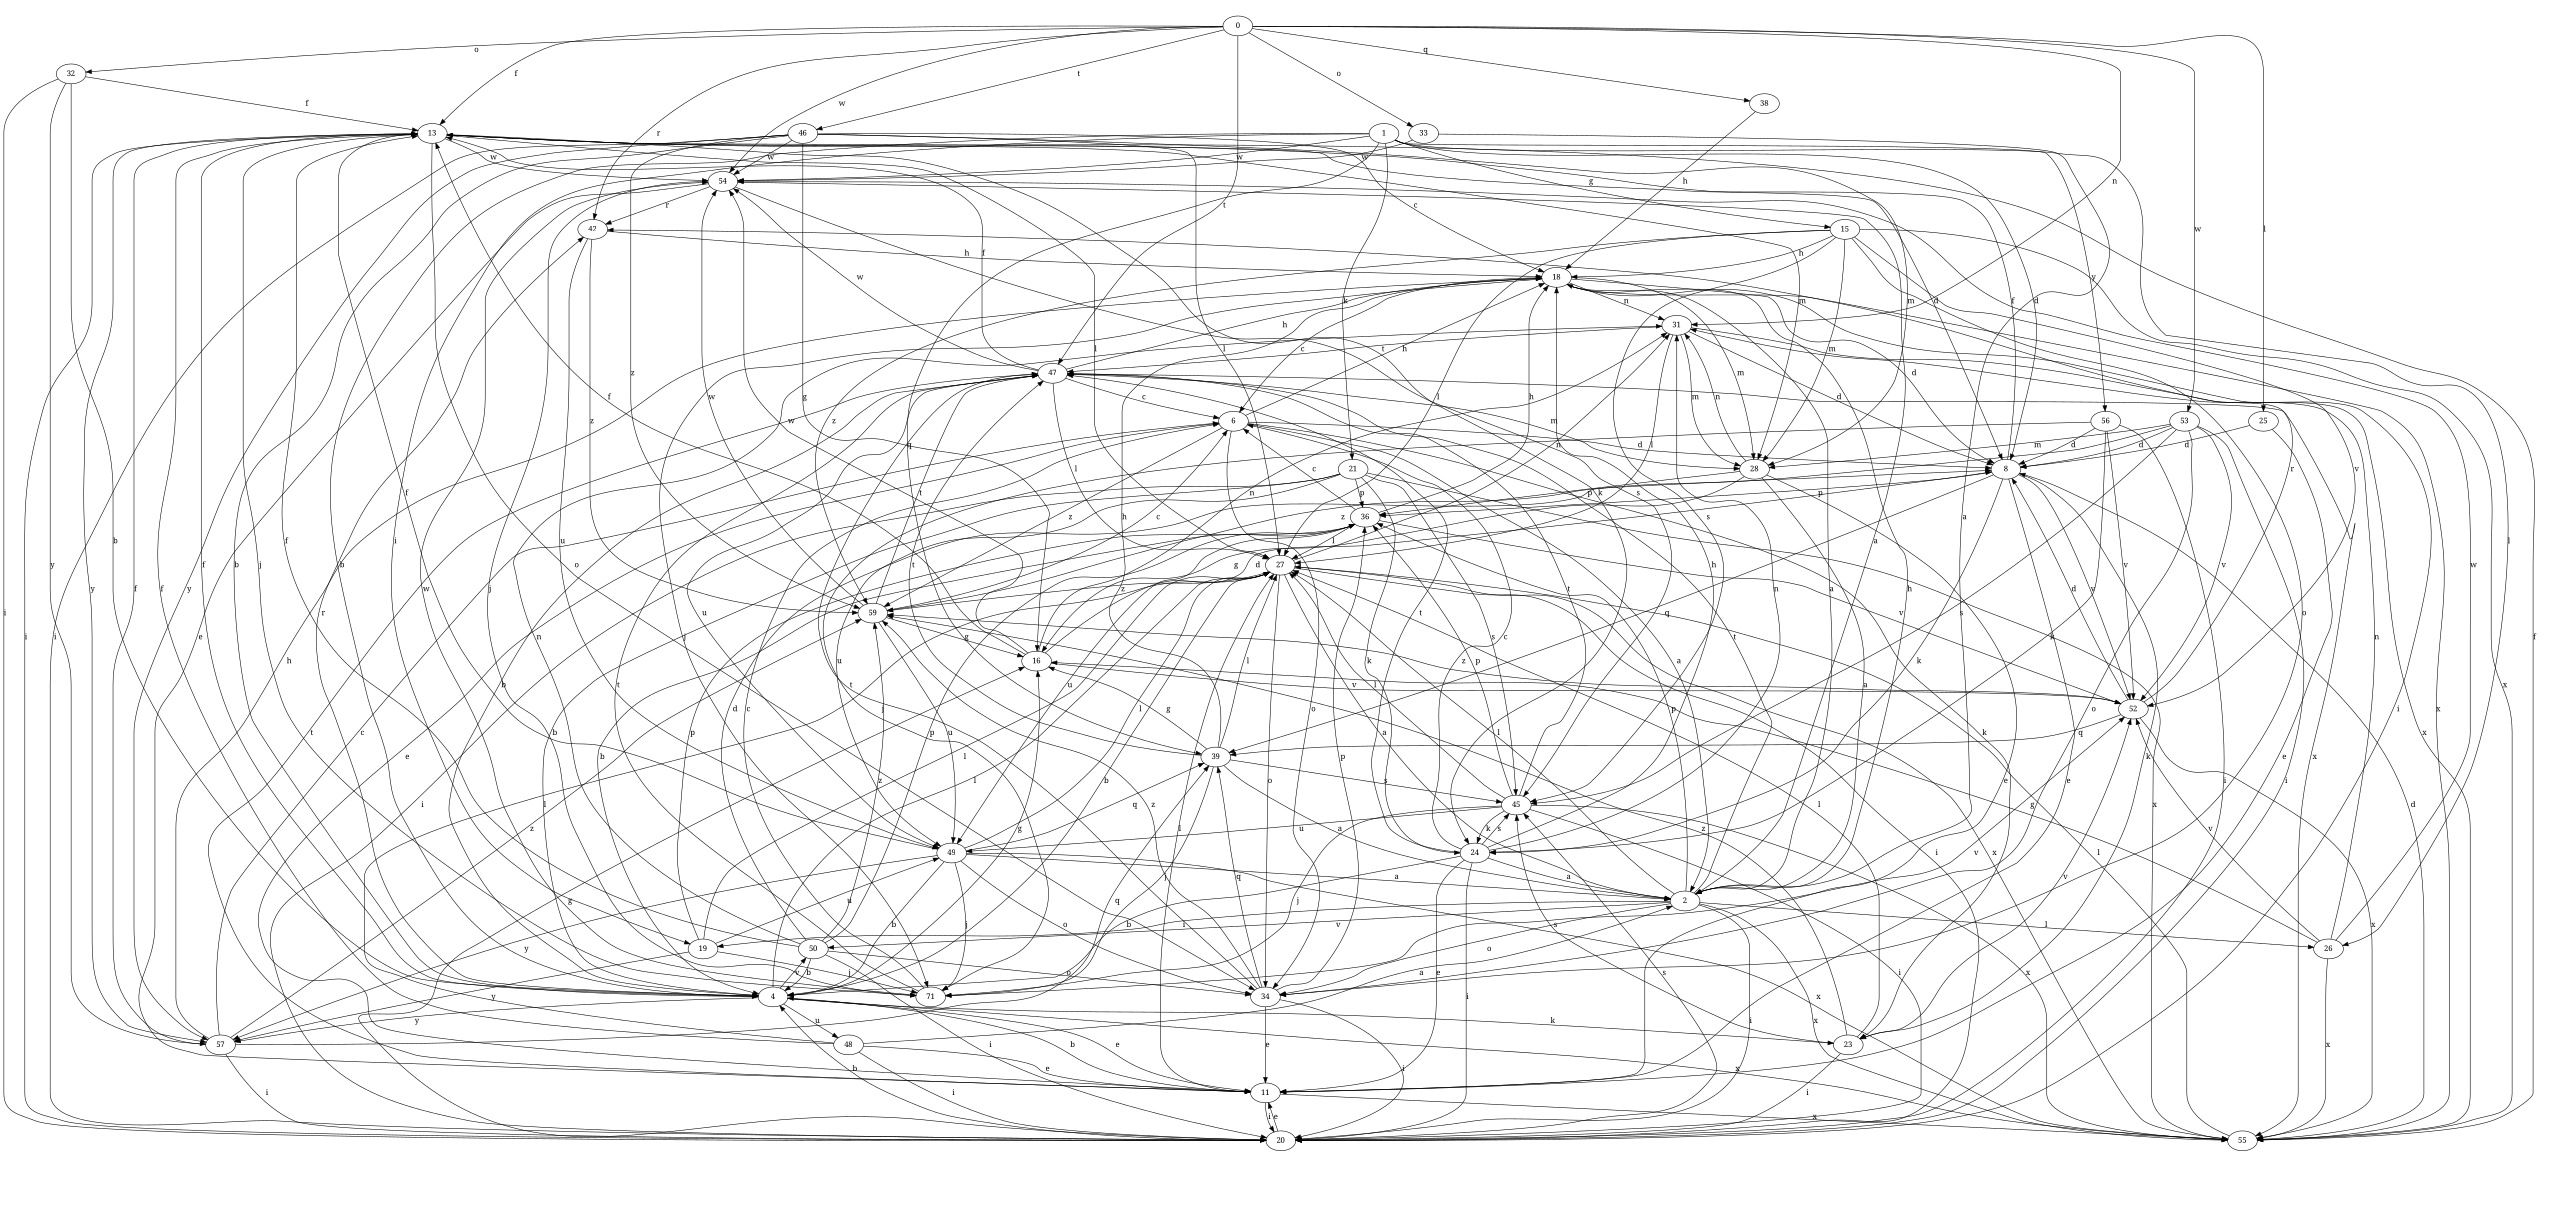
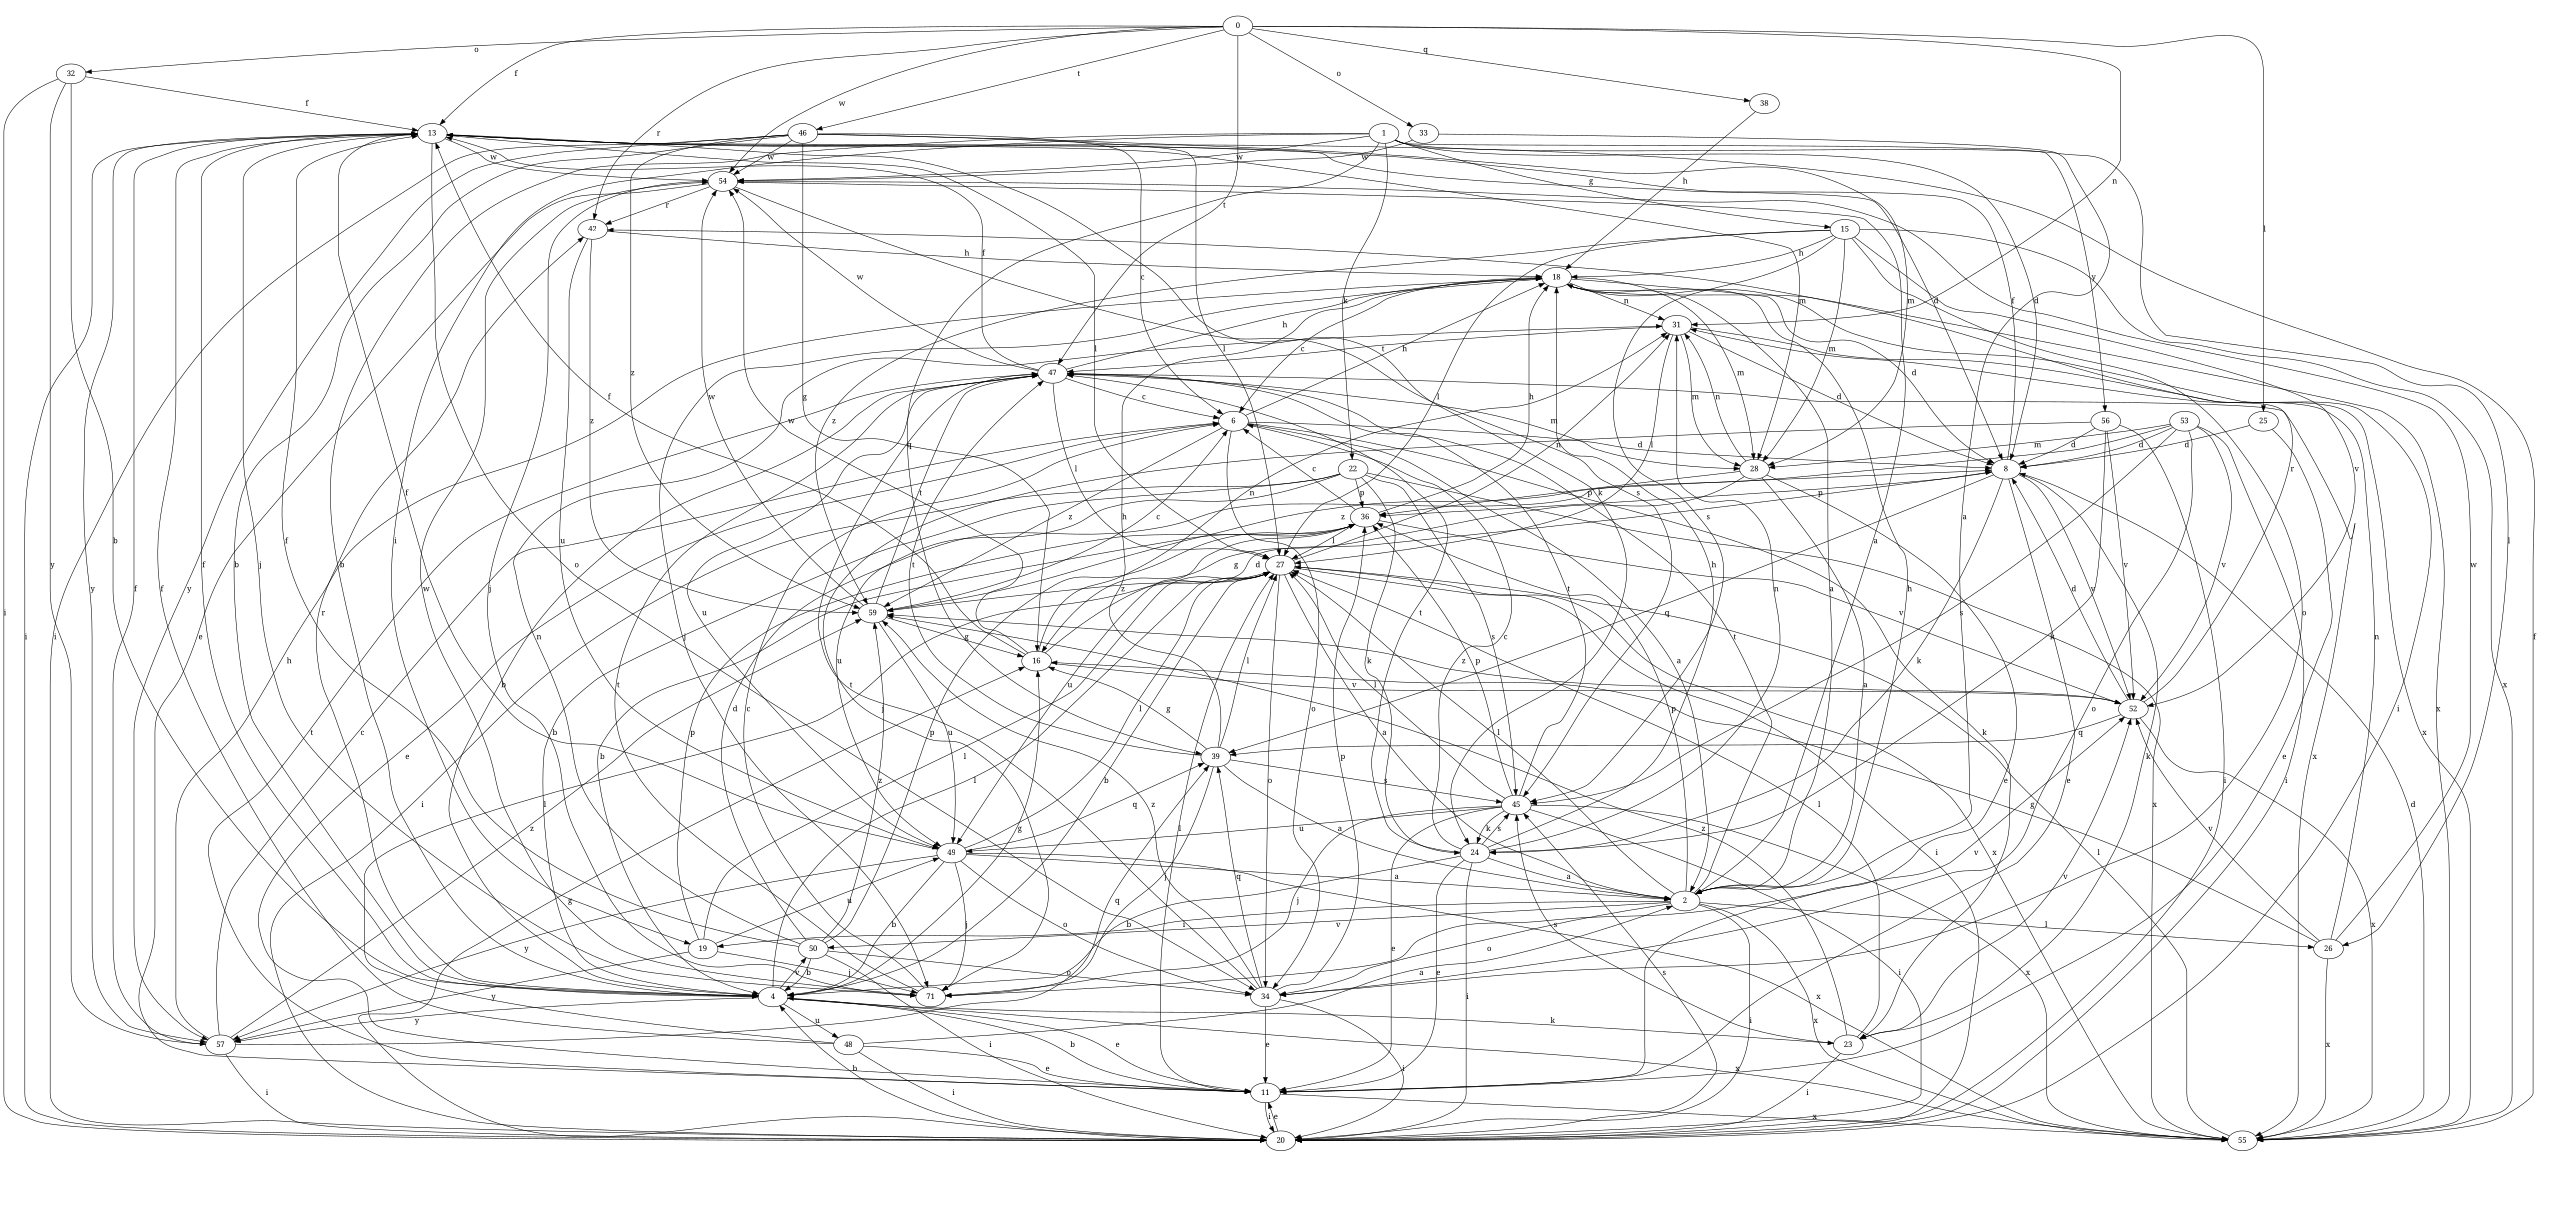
(2084, 48) -> none
(1253, 141) -> (1131, 157)
(1353, 469) -> (1353, 469)
none -> (1391, 950)
